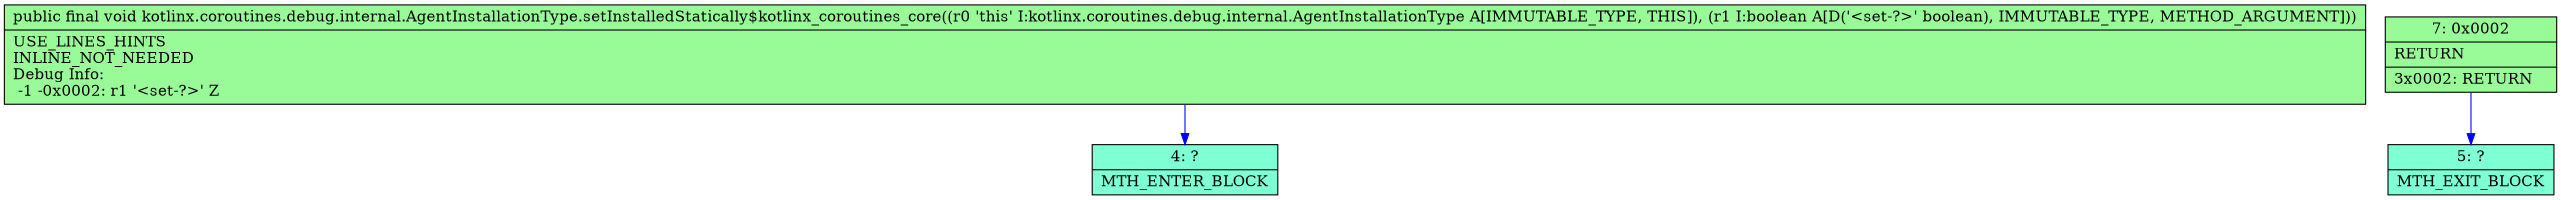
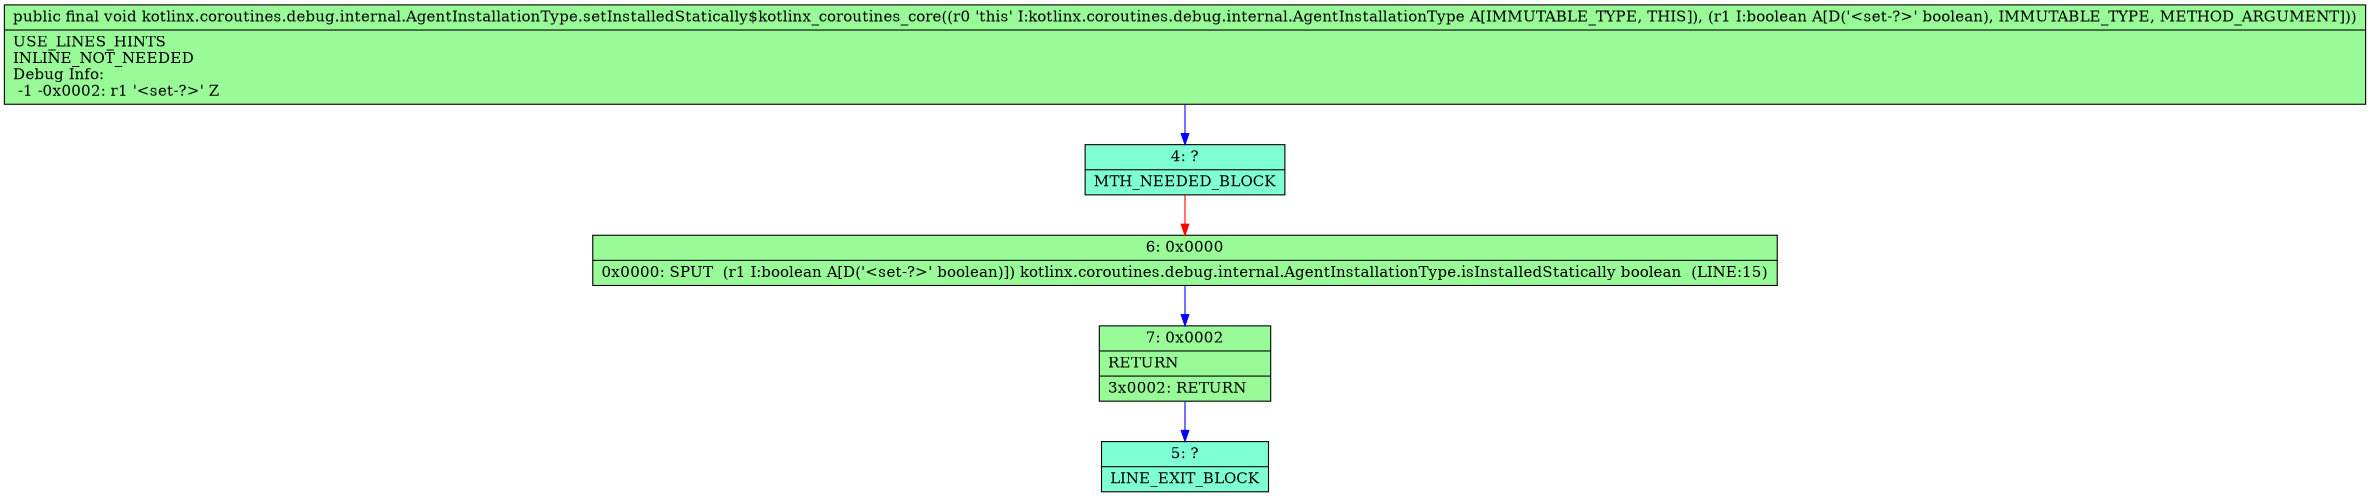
(1185, 182) -> (1185, 182)
(2471, 182) -> (1185, 479)
none -> (1185, 260)
